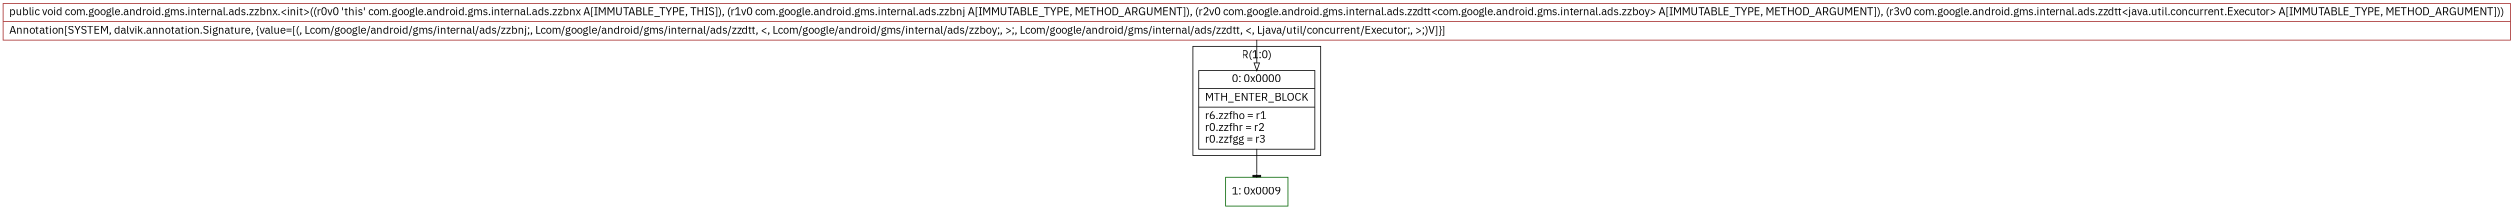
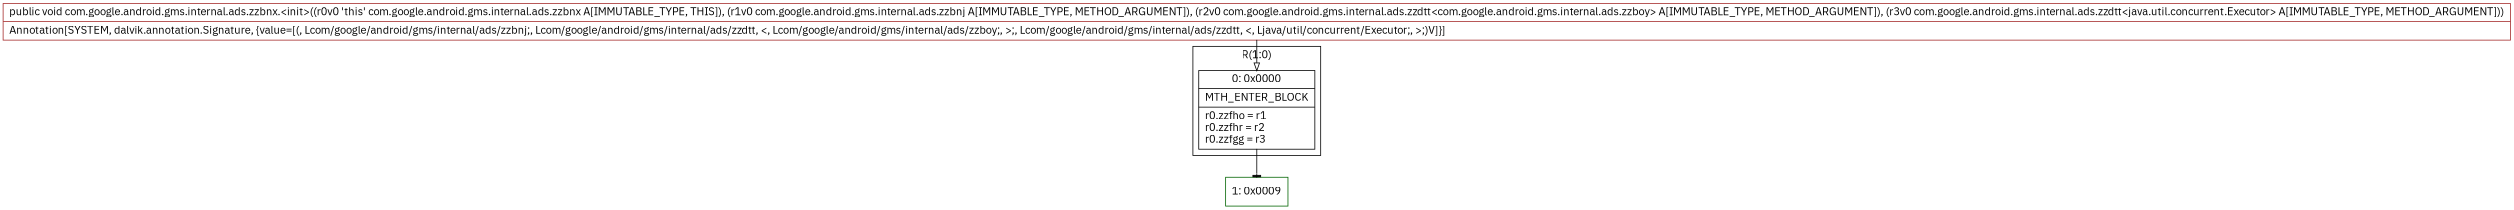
(1236, 116) -> (1236, 116)
